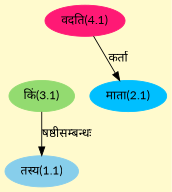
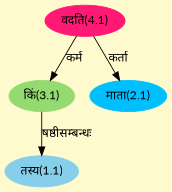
none -> (66, 54)
